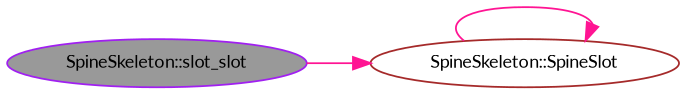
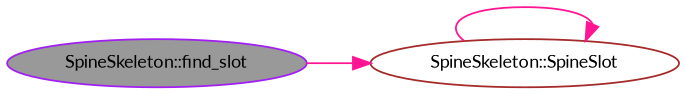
(157, 63) -> (157, 63)
